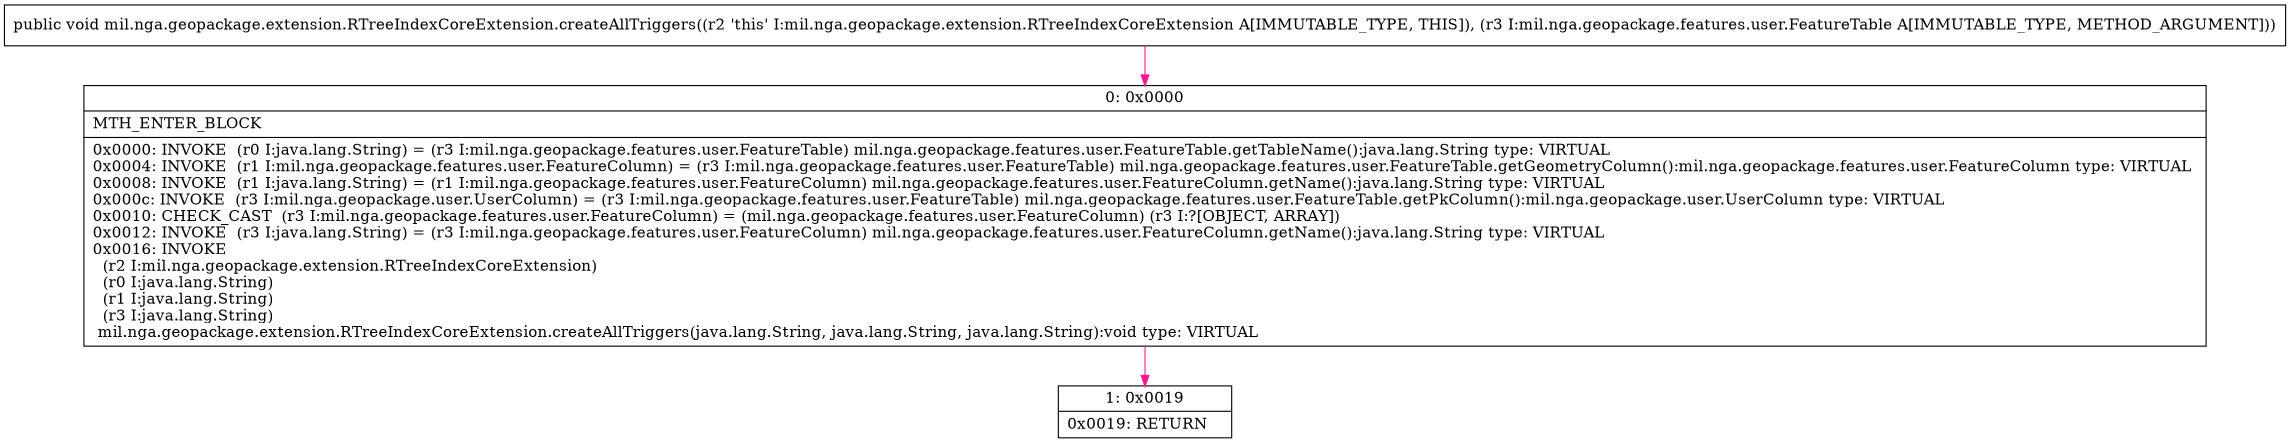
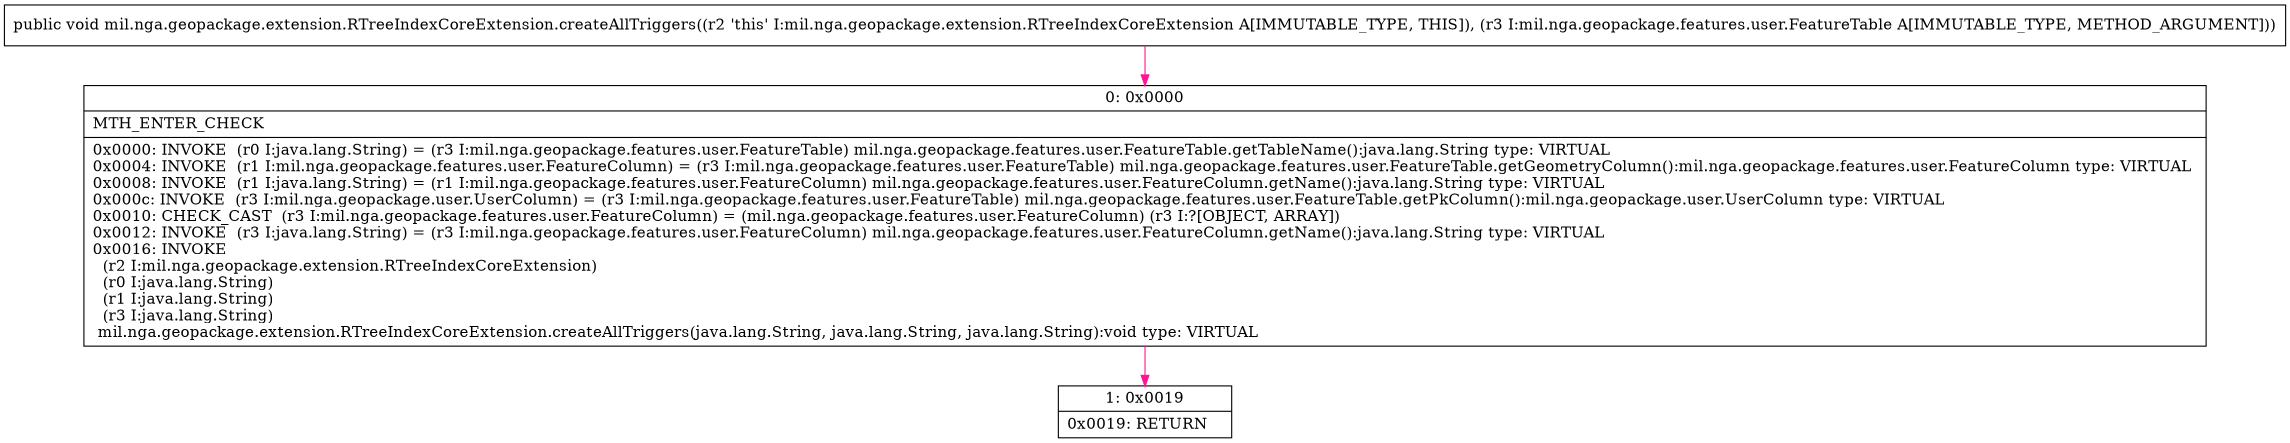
(178, 124) -> (179, 124)
